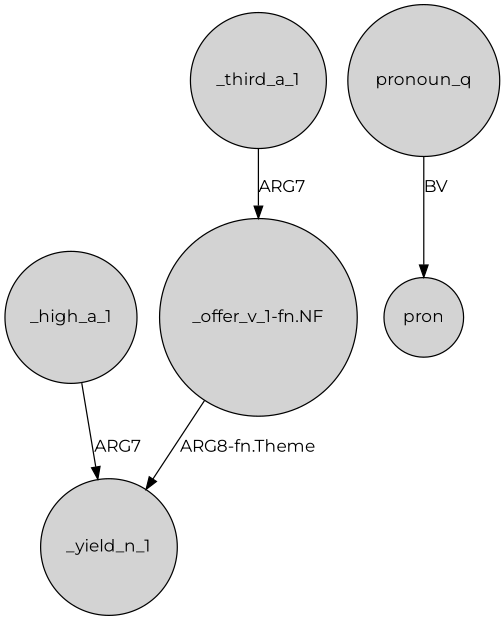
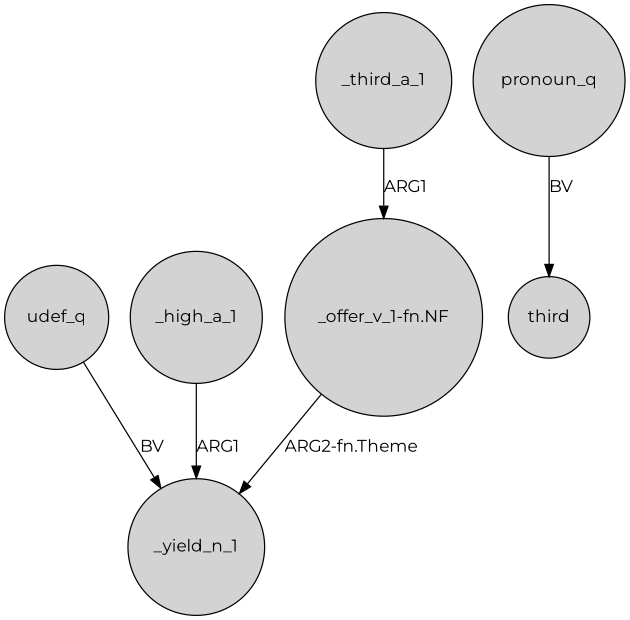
(282, 187) -> (406, 187)
none -> (57, 317)
(424, 317) -> (549, 317)
(118, 447) -> (218, 447)
(248, 447) -> (351, 447)
